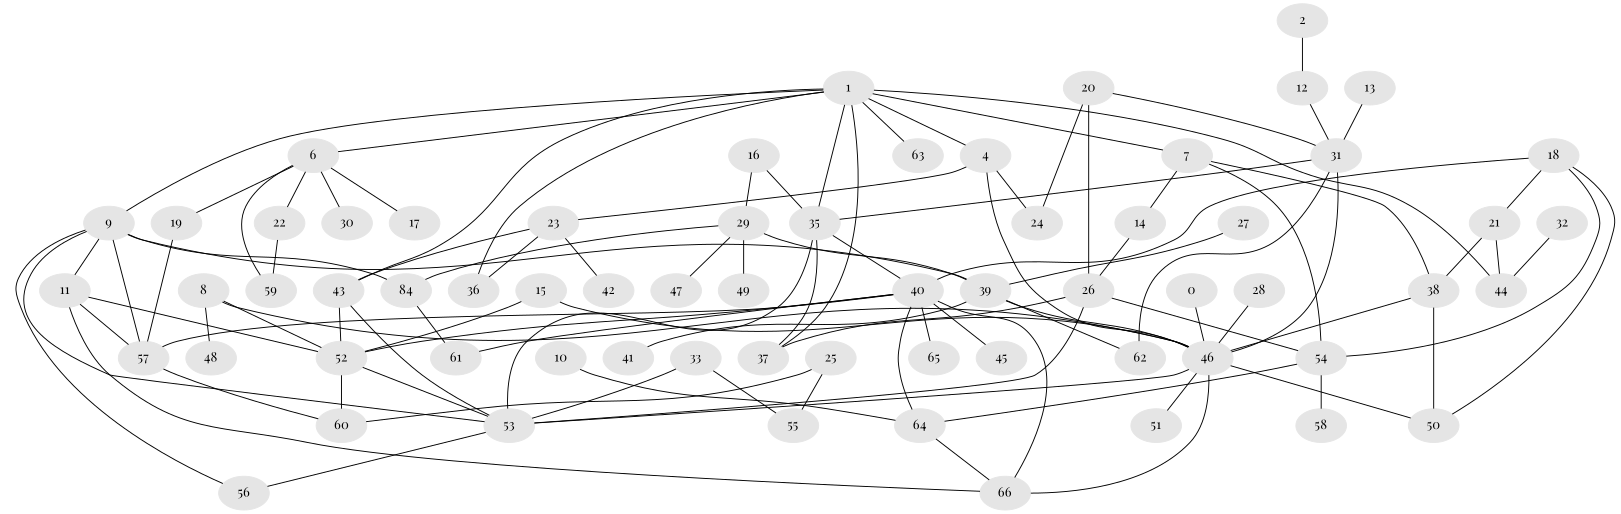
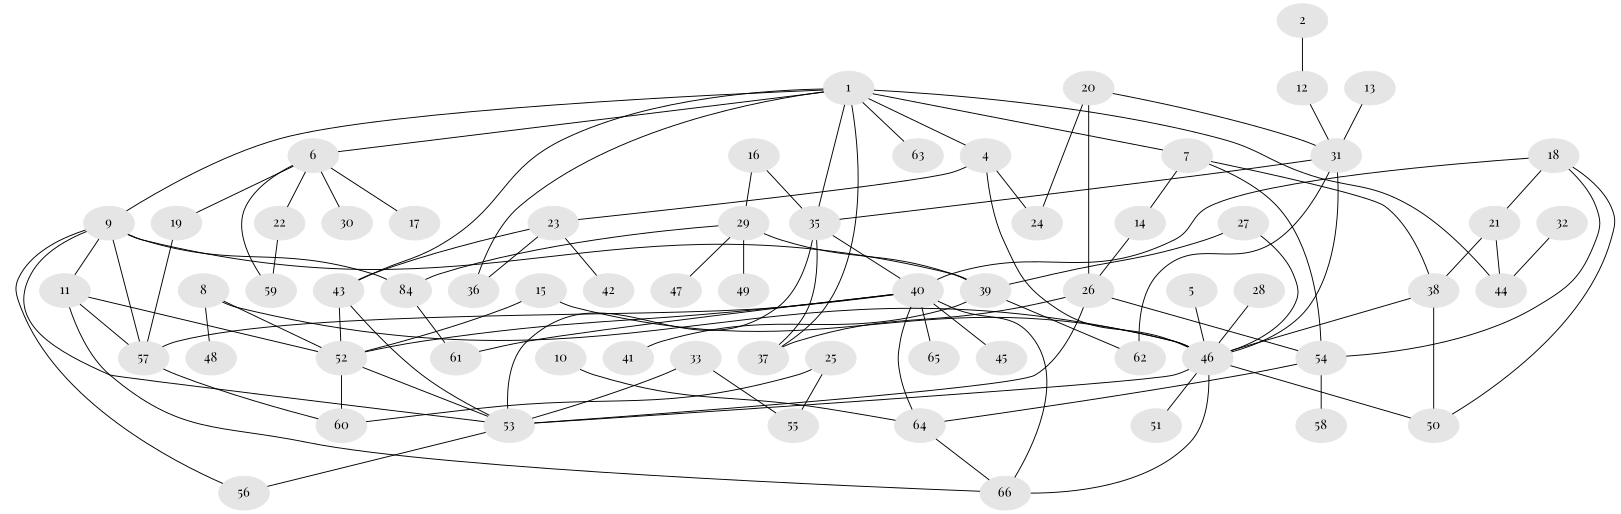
(1192, 291) -> (1192, 291)
(1097, 324) -> (1295, 304)
